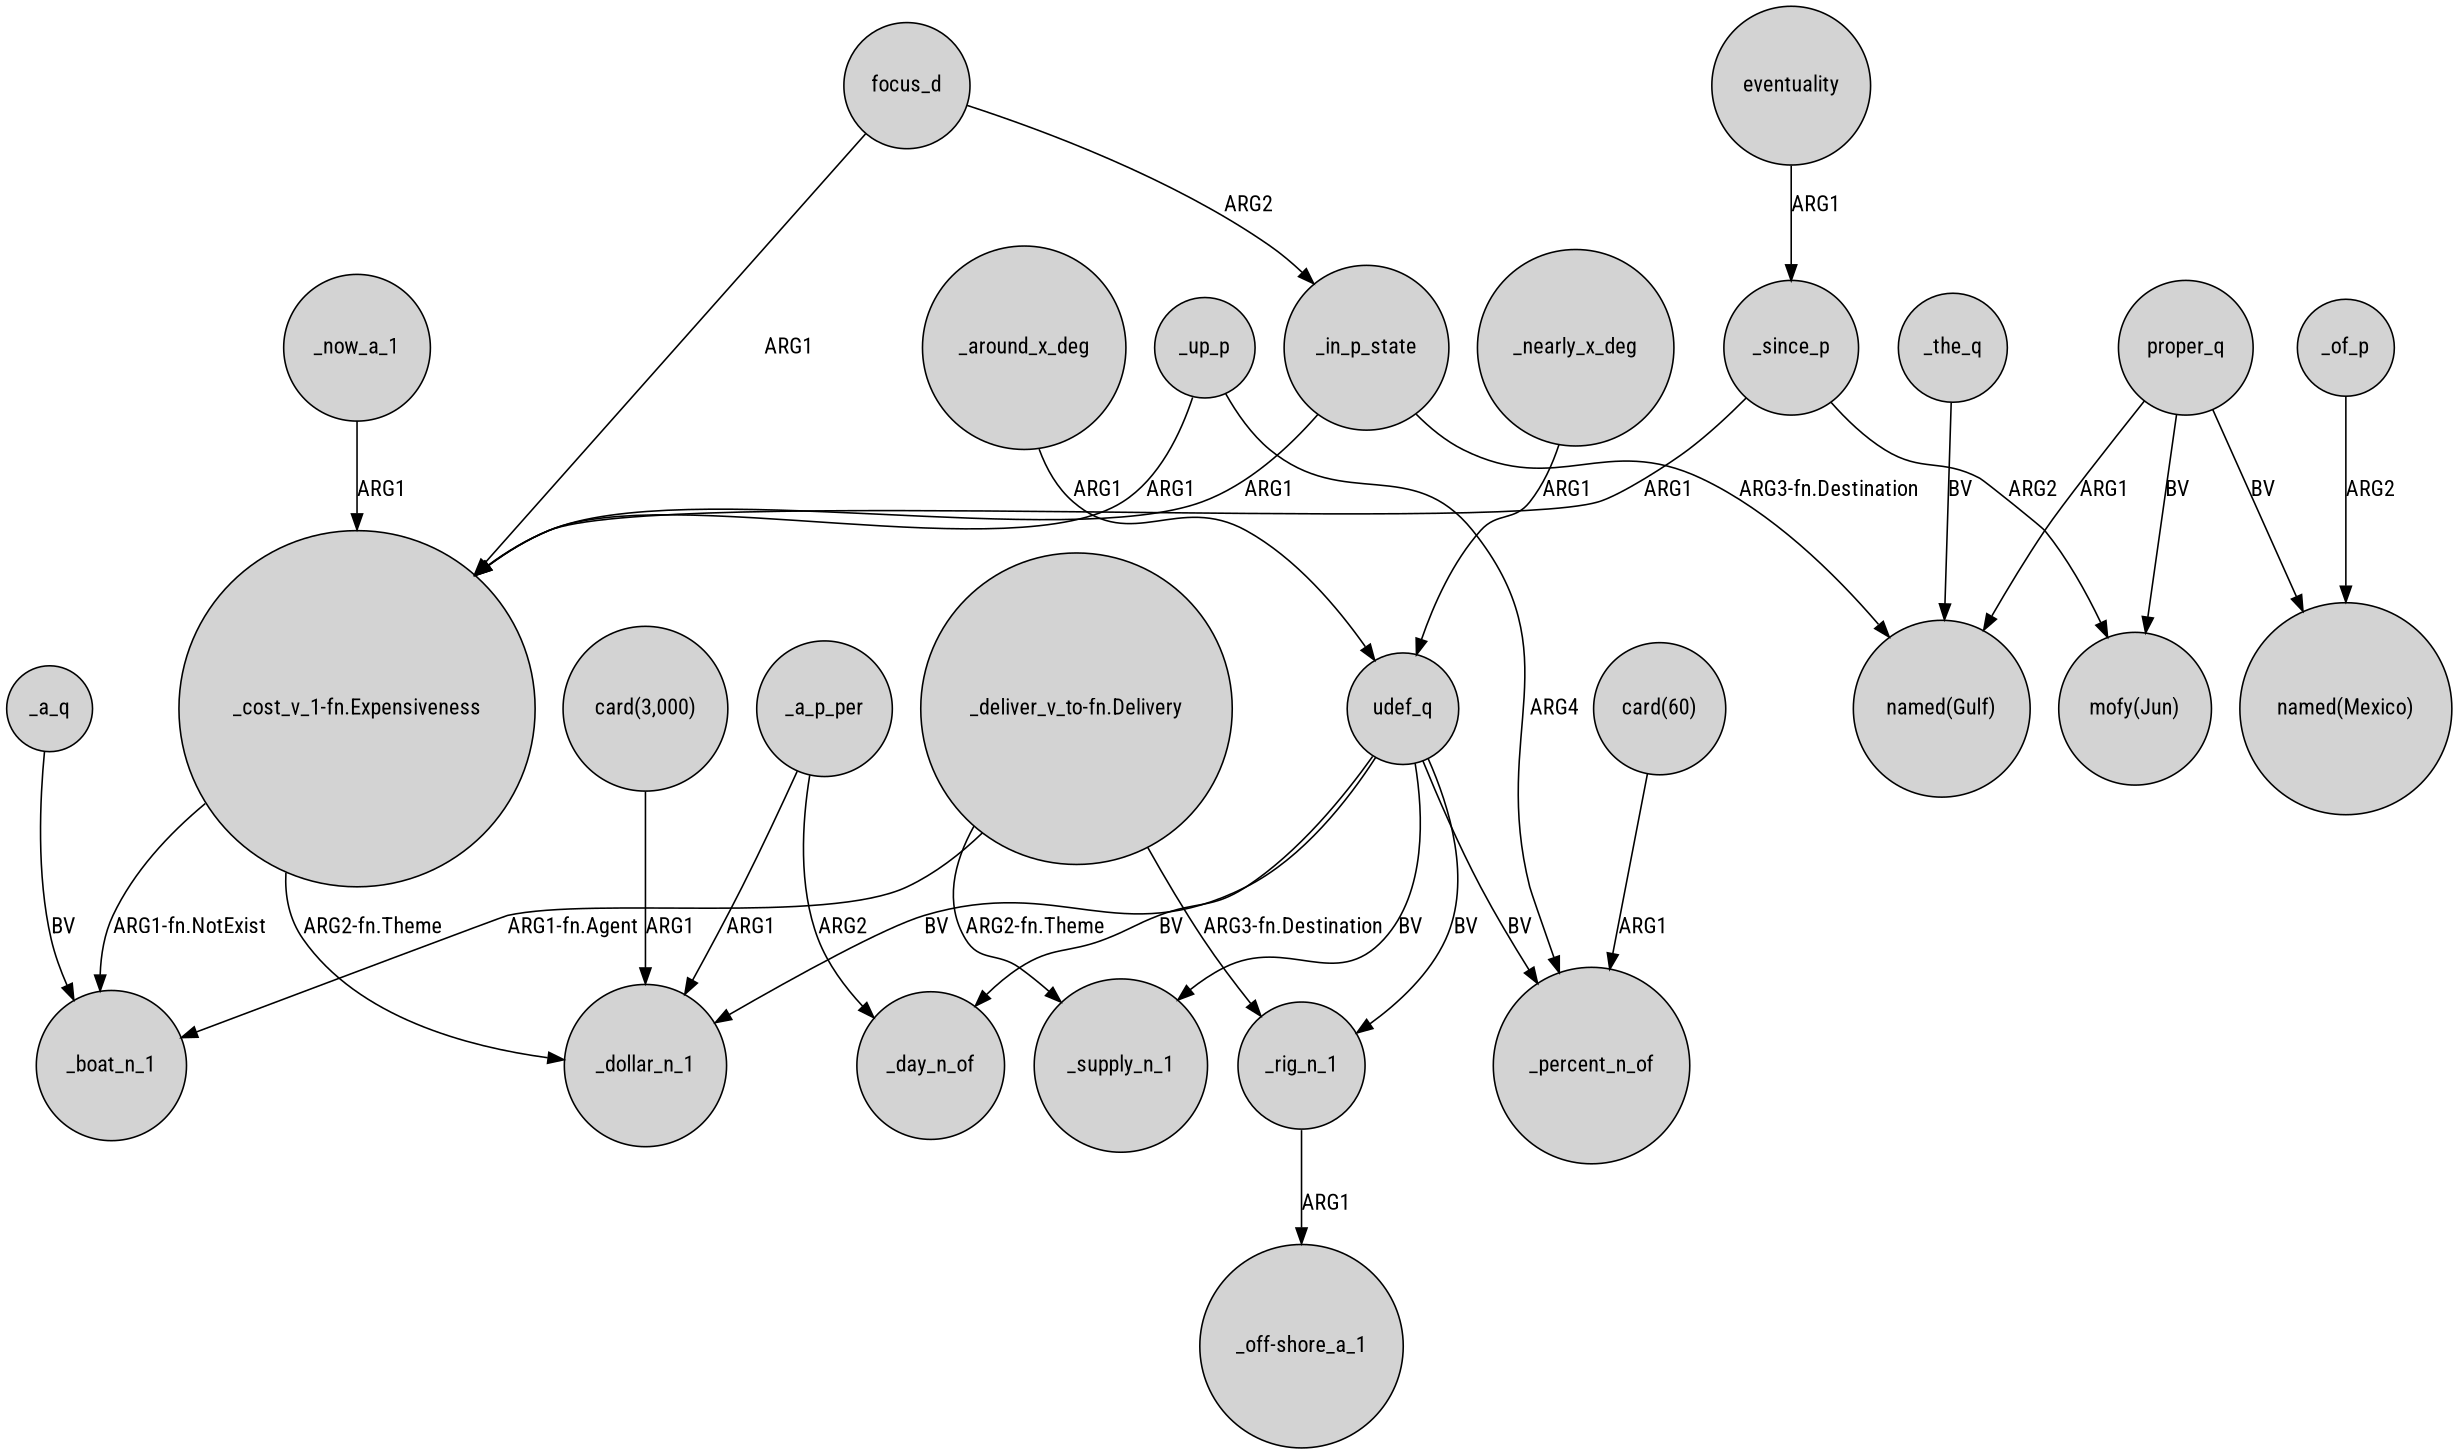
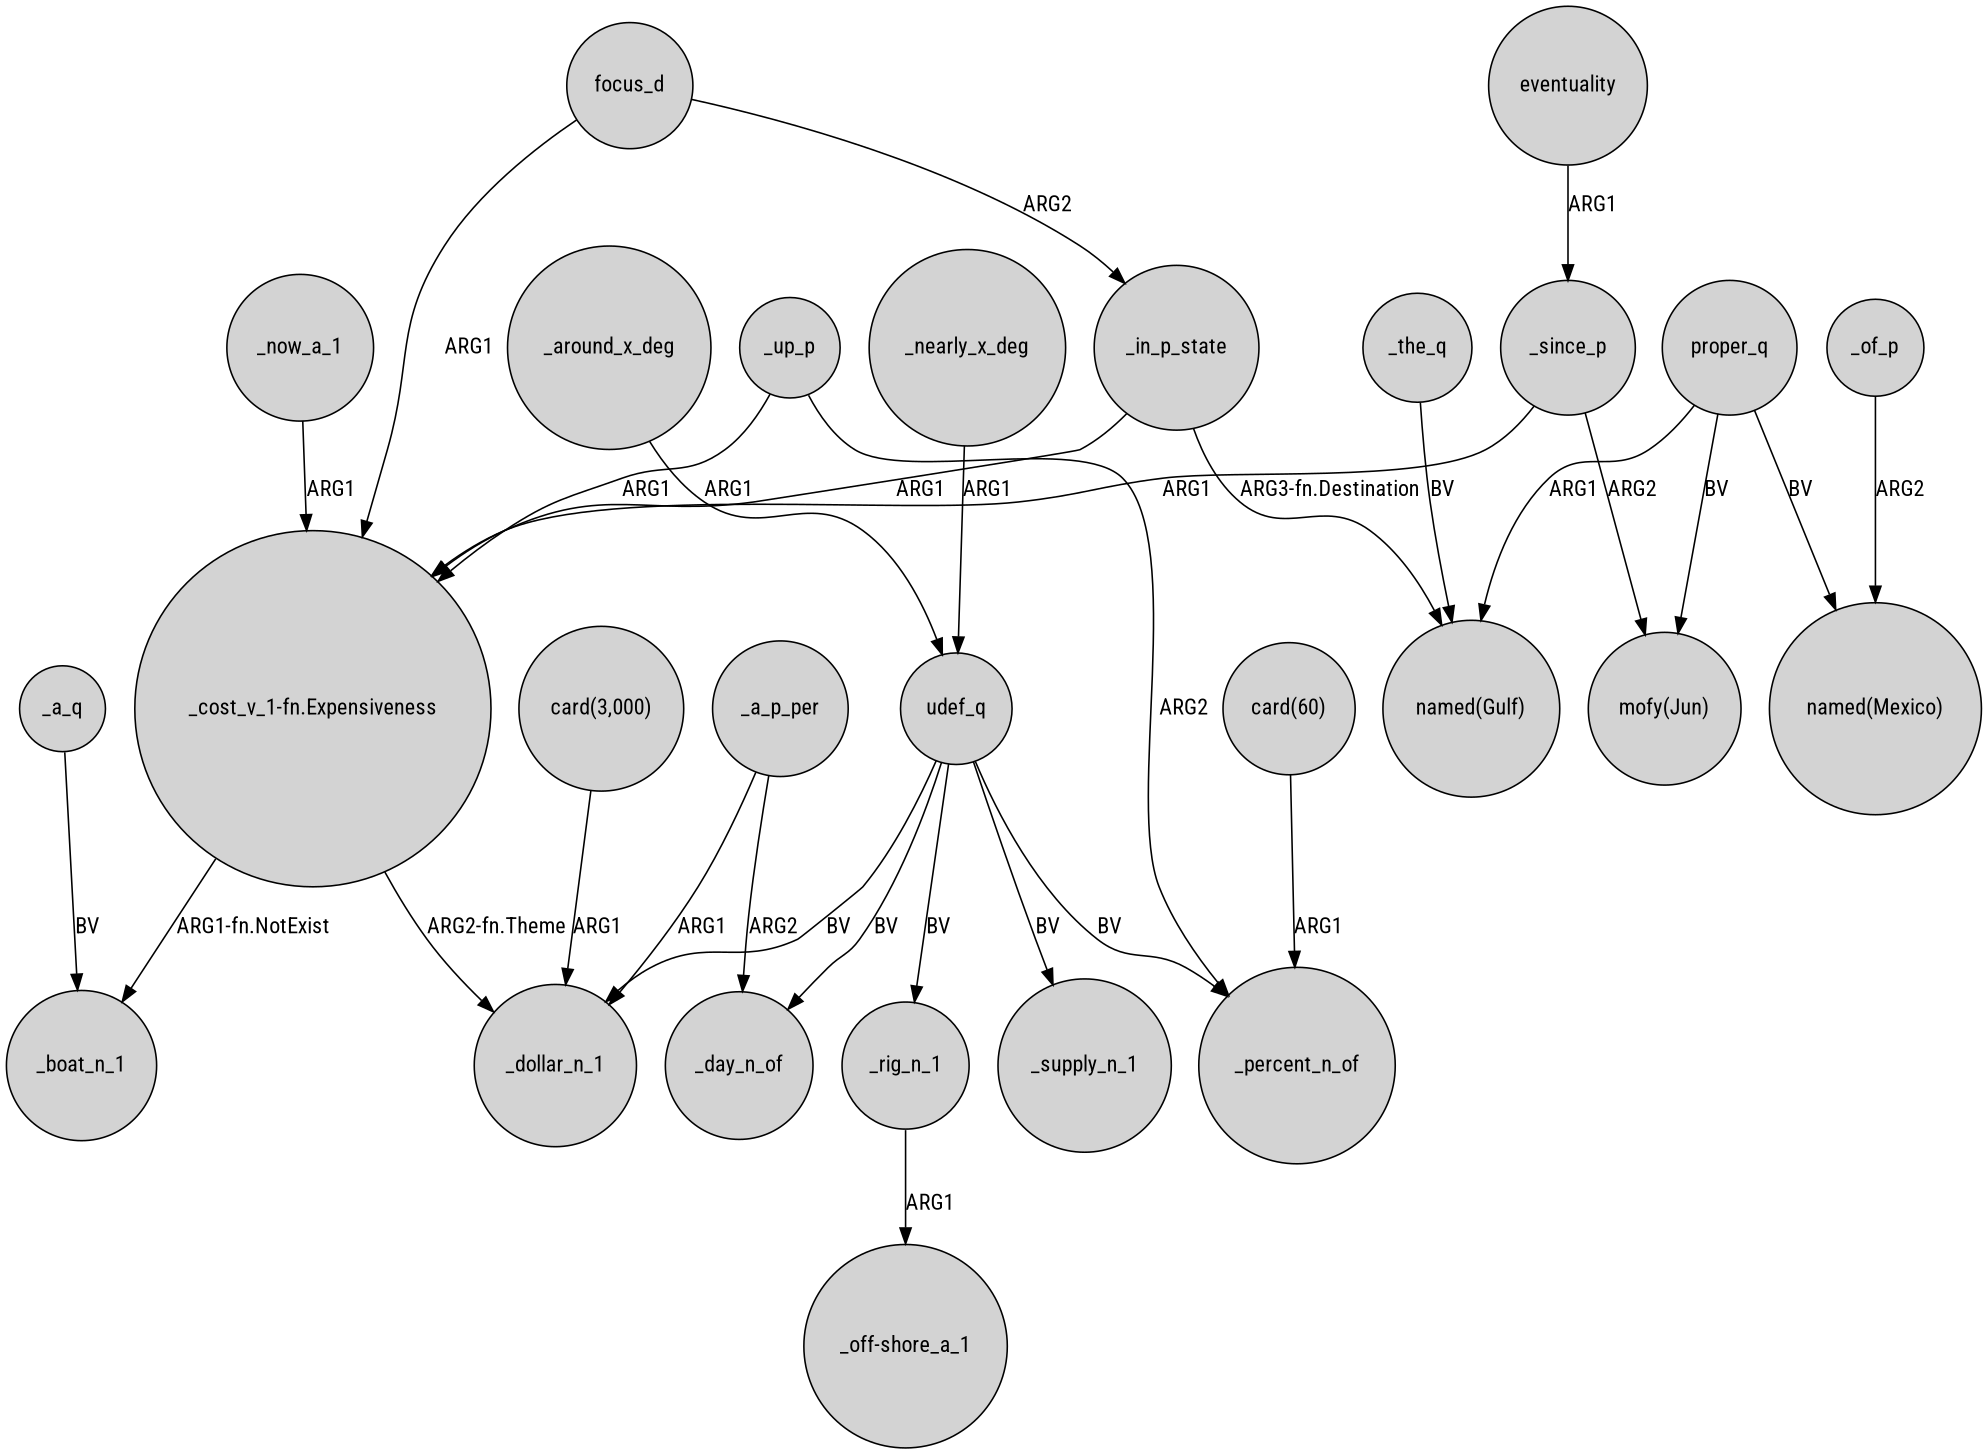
(1077, 709) -> none
(1554, 709) -> (1184, 709)
